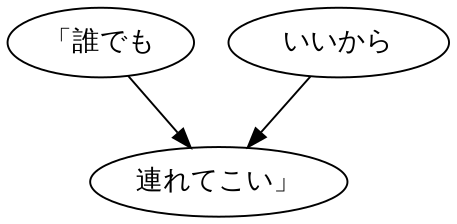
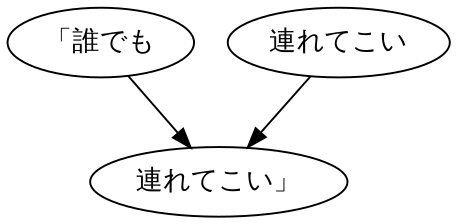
(339, 43) -> (339, 43)
